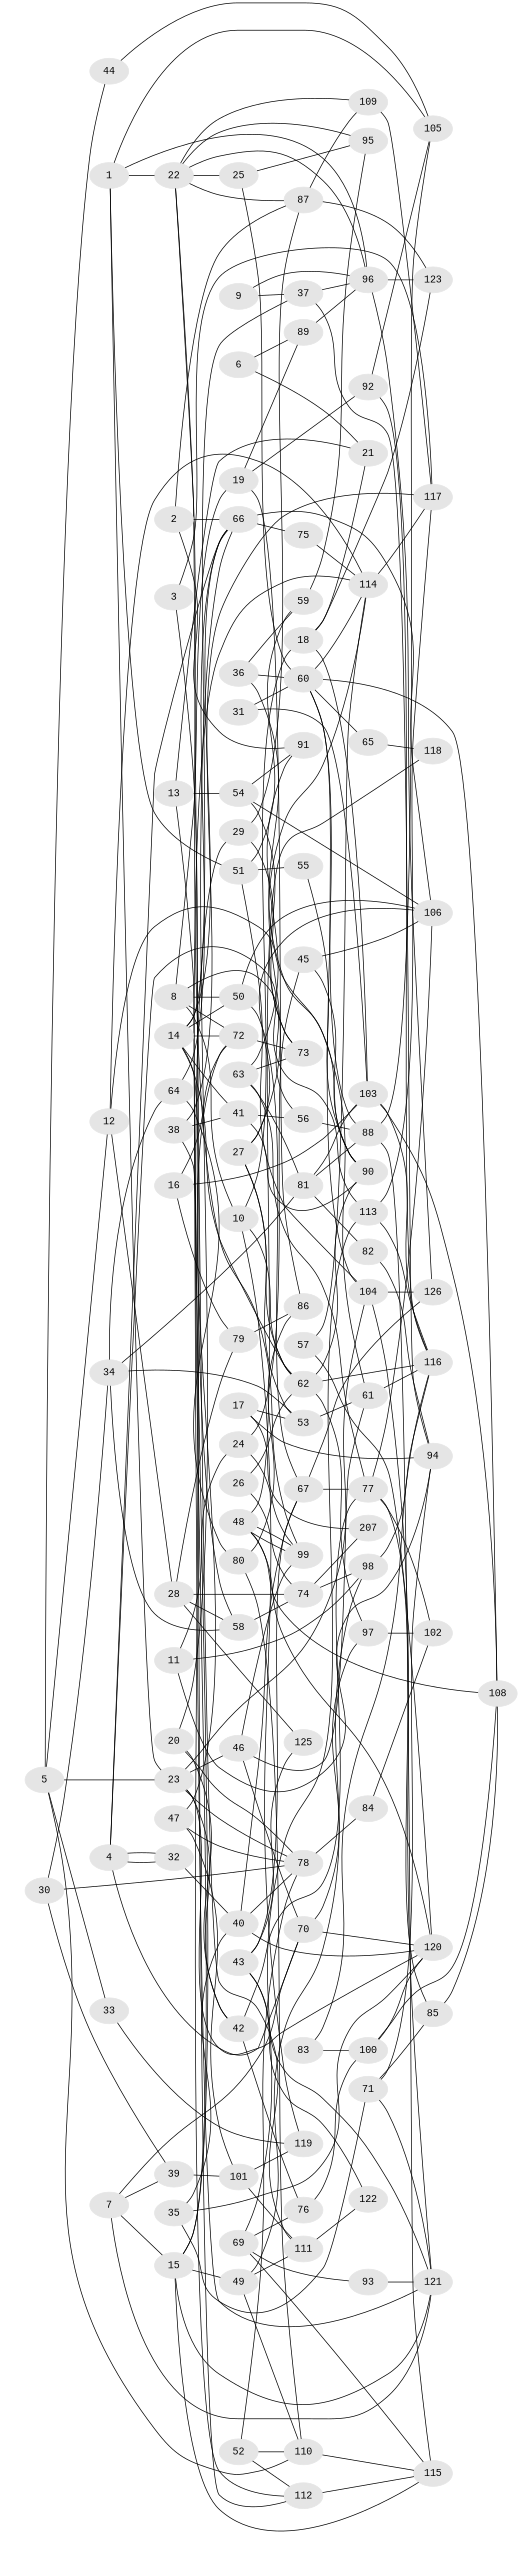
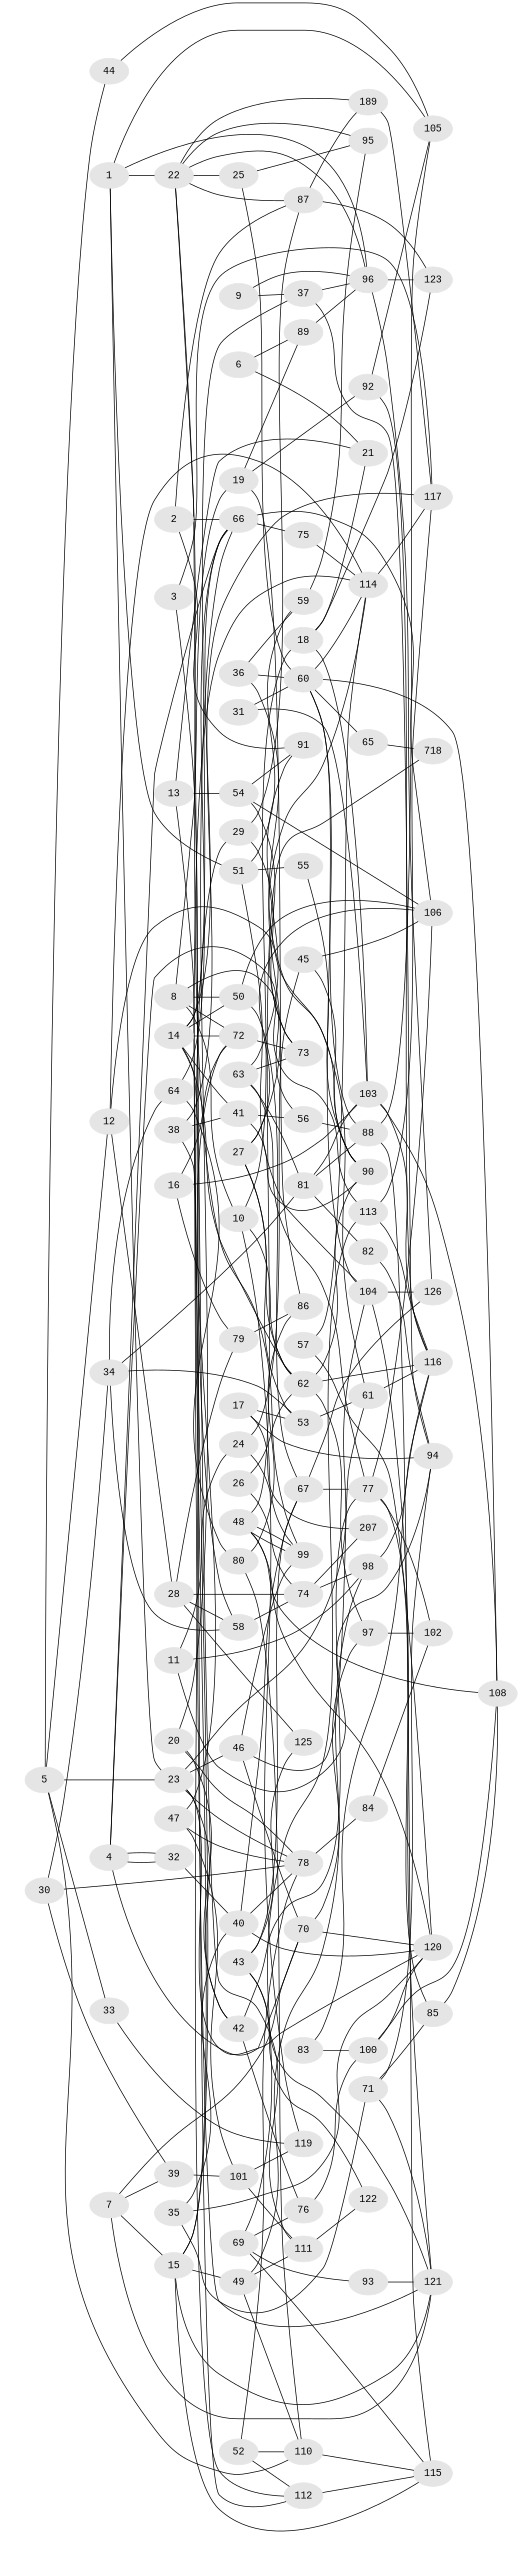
(368, 102) -> (368, 102)
(433, 751) -> (433, 751)
